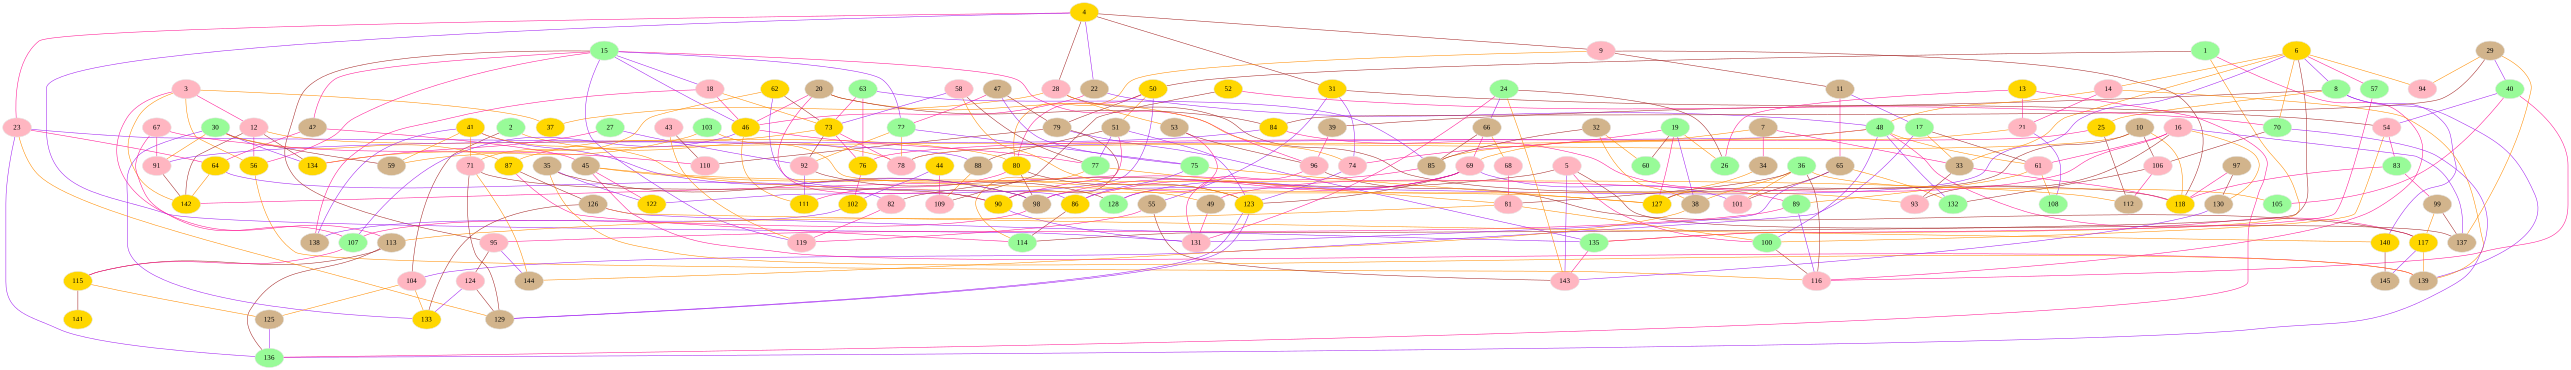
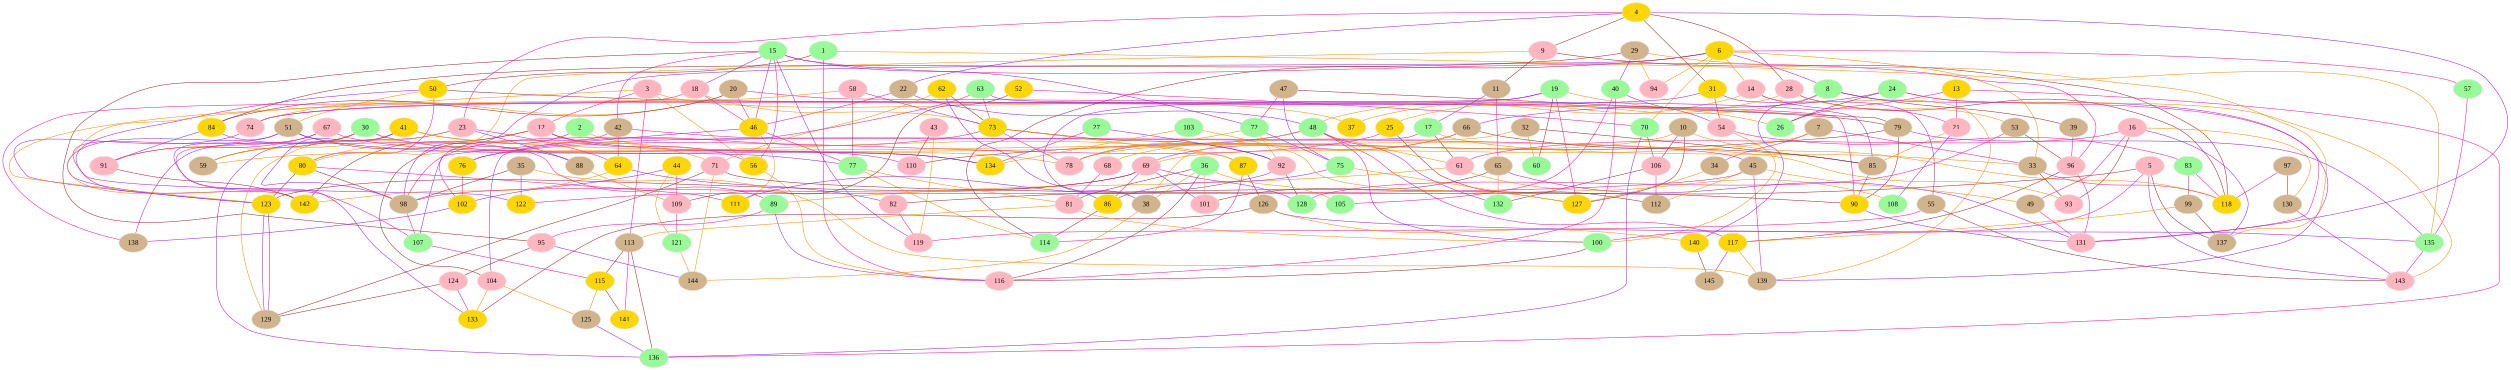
(863, 127) -> (681, 139)
none -> (502, 141)
none -> (677, 243)
none -> (627, 281)
